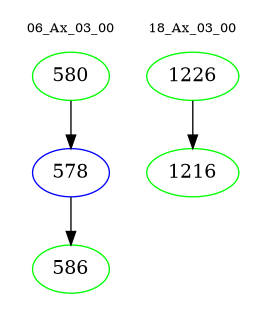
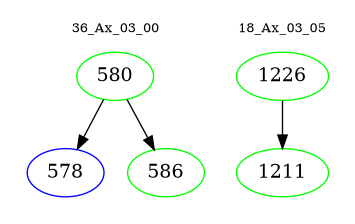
(71, 29) -> (116, 29)
(193, 29) -> (283, 29)
(193, 173) -> (283, 173)
(71, 214) -> (137, 119)
